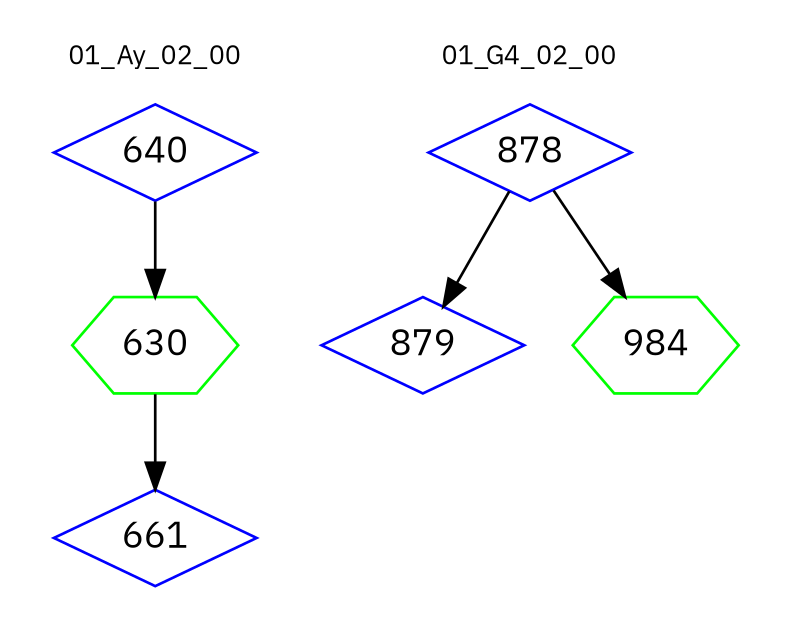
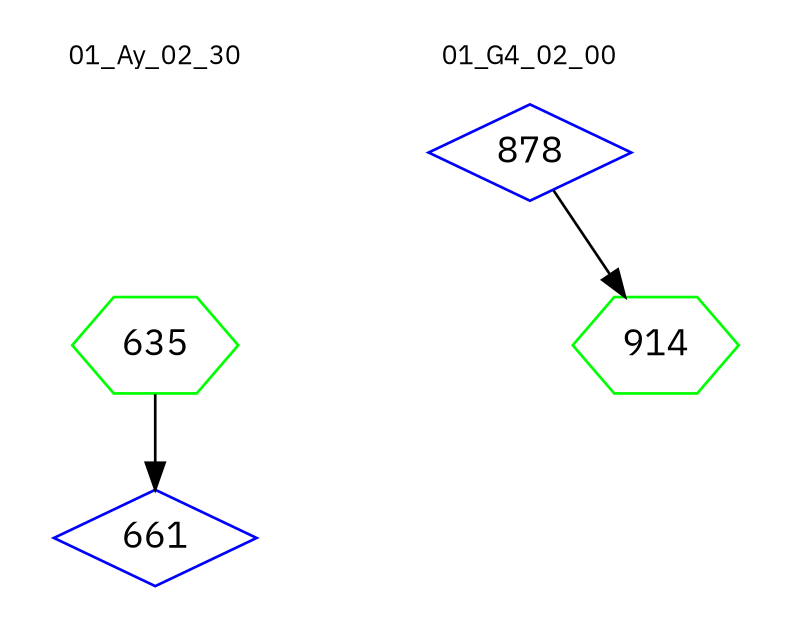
(155, 58) -> (155, 58)
(155, 153) -> none
(155, 345) -> (155, 345)
(423, 345) -> none
(656, 345) -> (656, 345)
